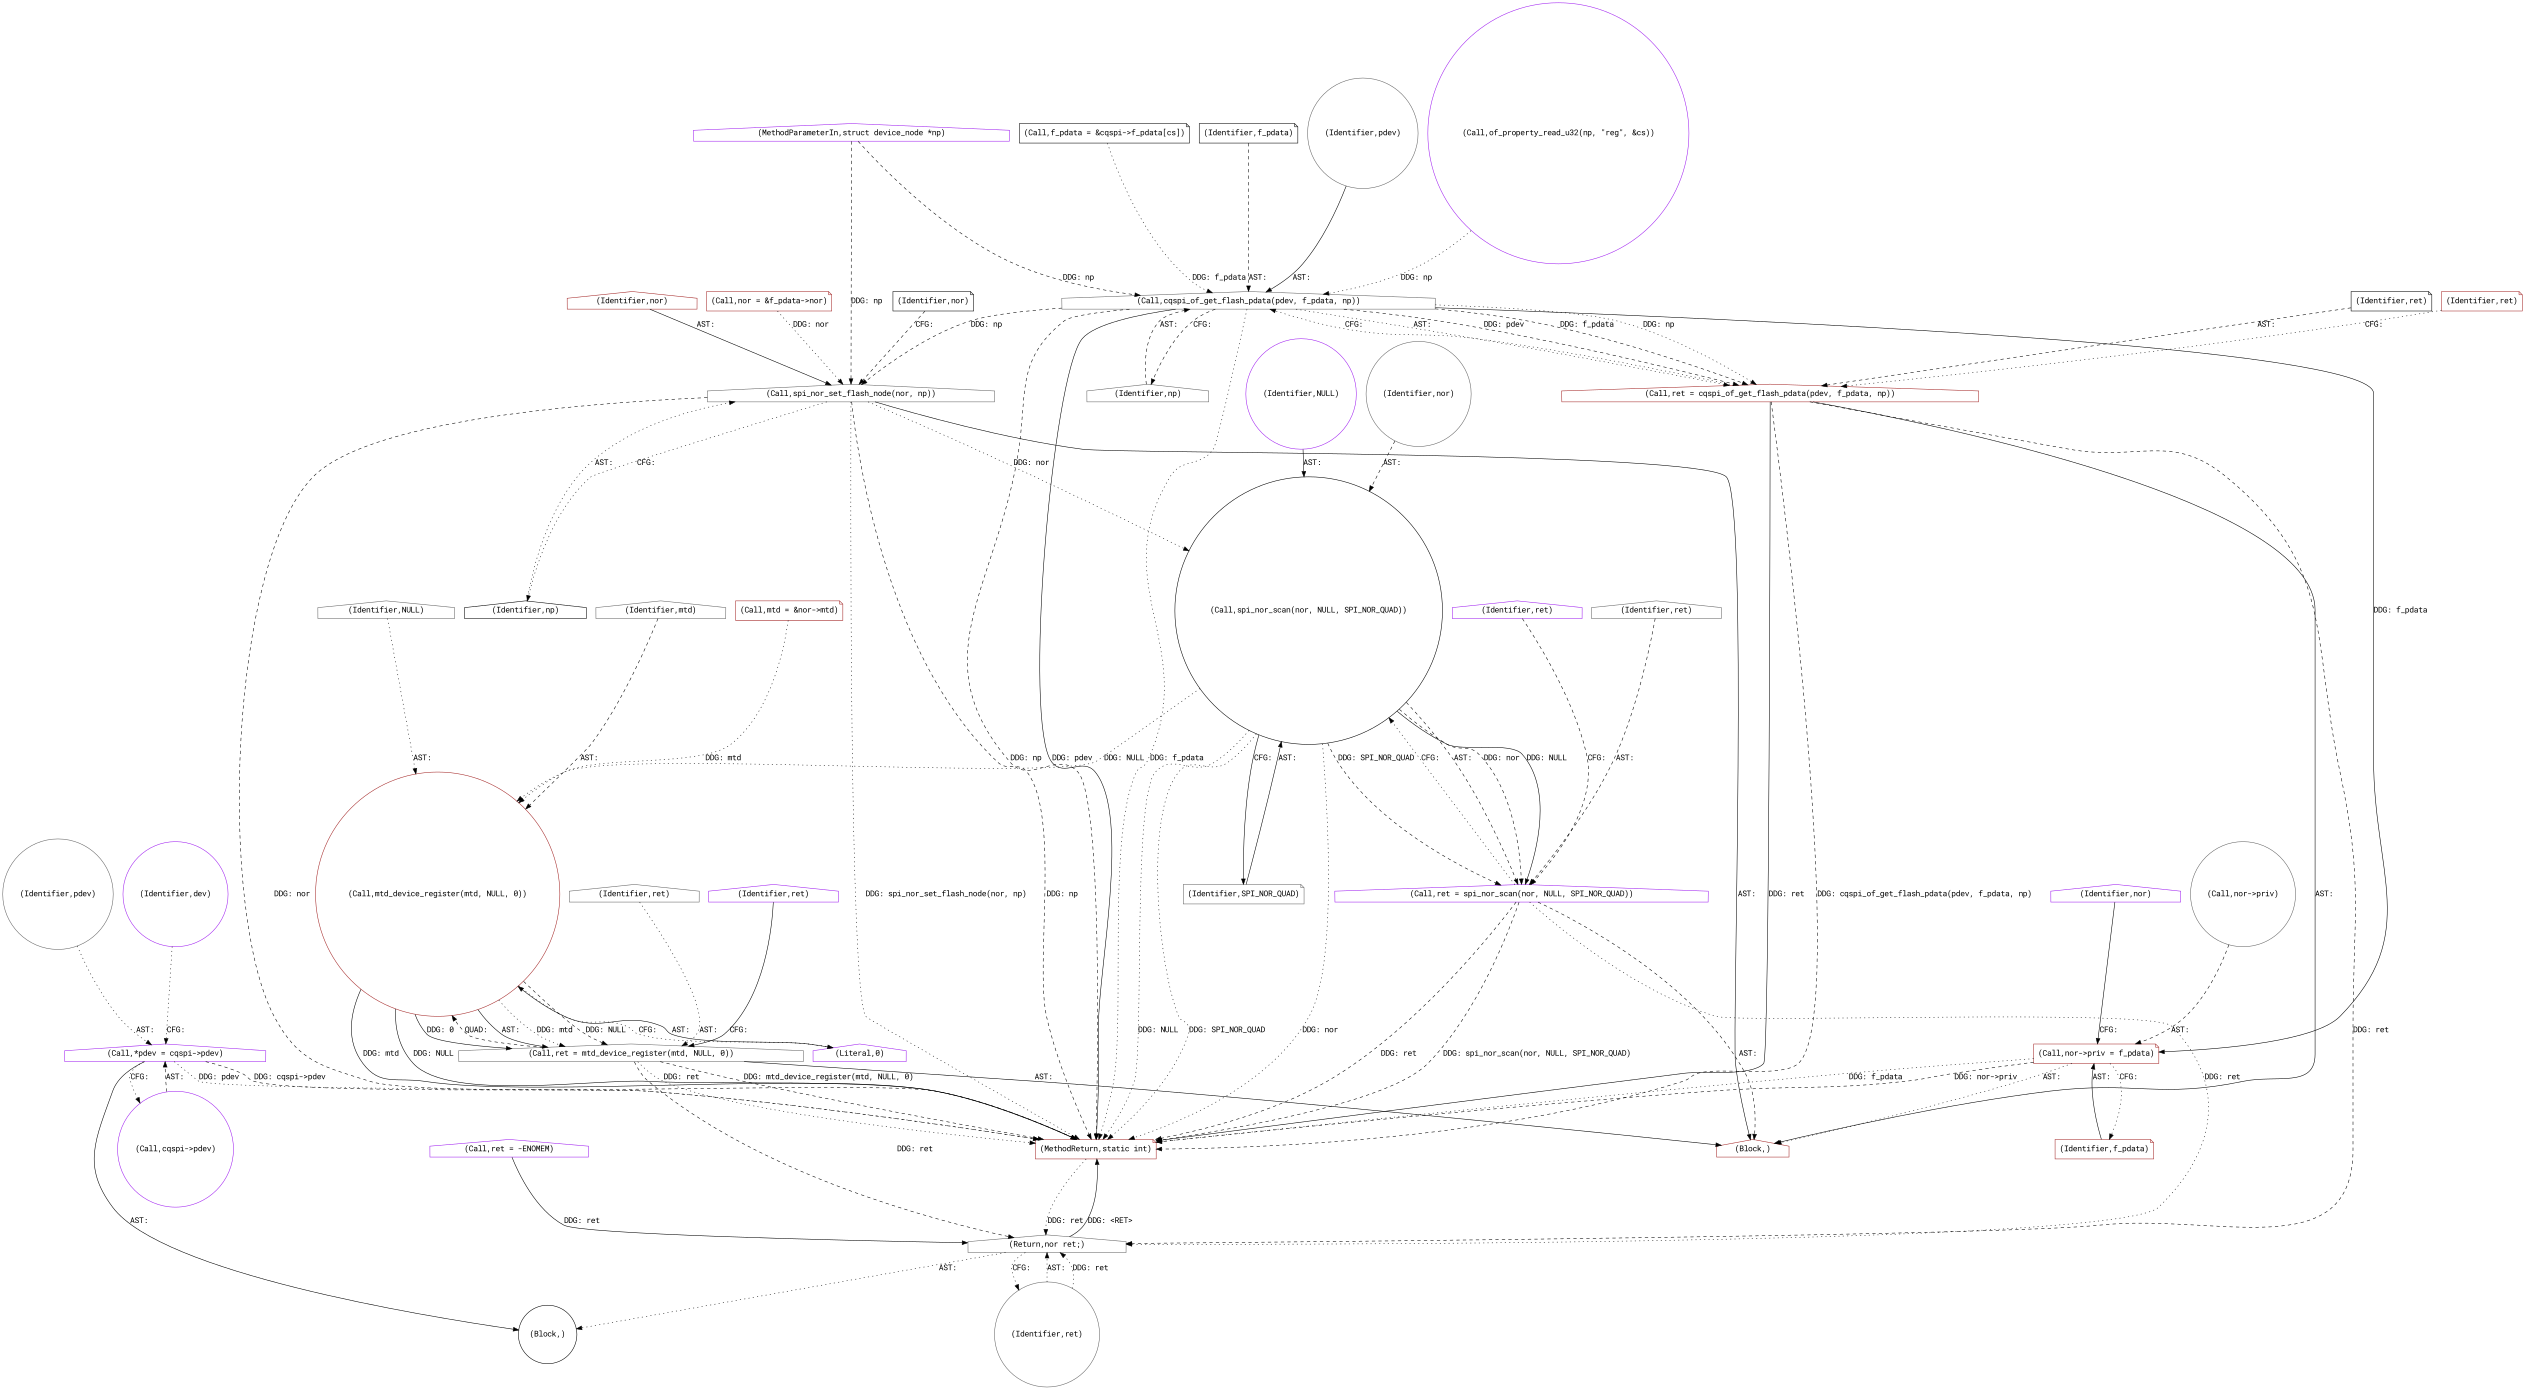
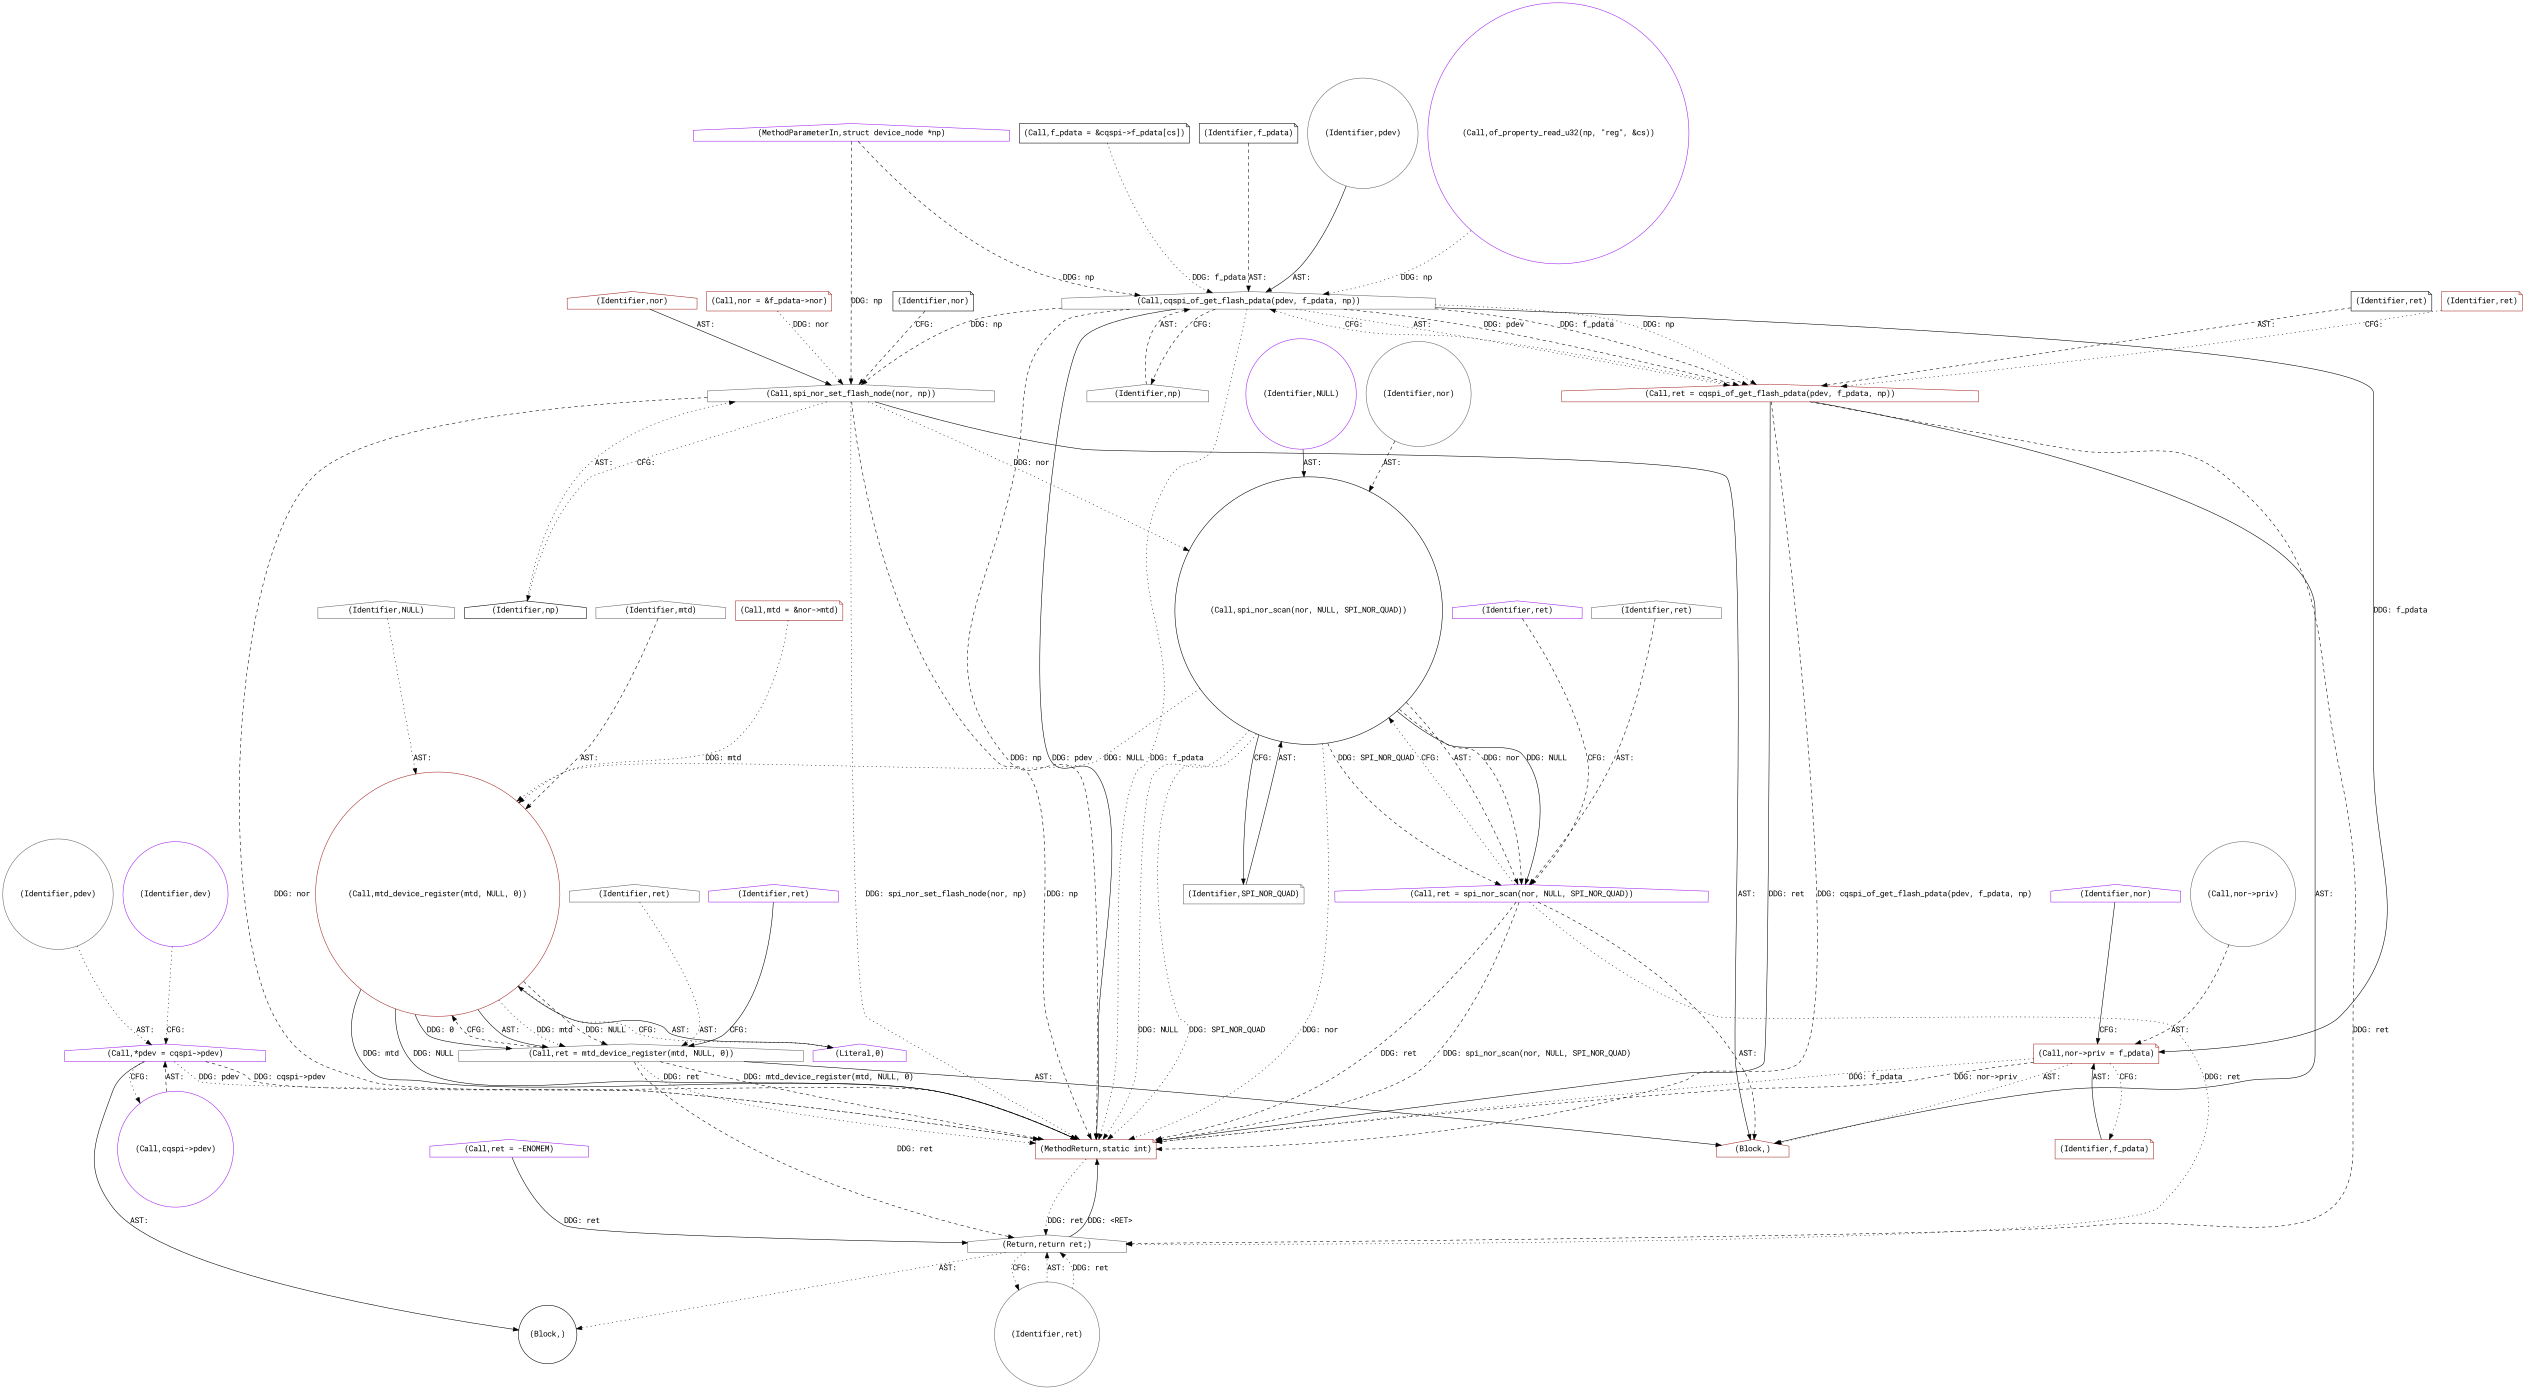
(478, 1030) -> (478, 1030)
(1047, 1245) -> (1047, 1245)
